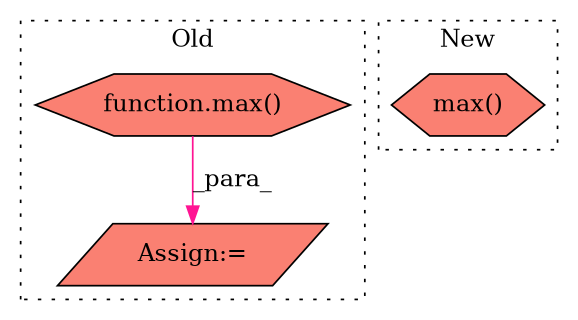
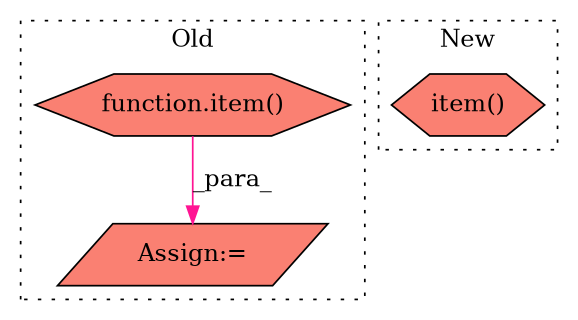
(193, 105) -> (193, 105)
(468, 105) -> (468, 105)
